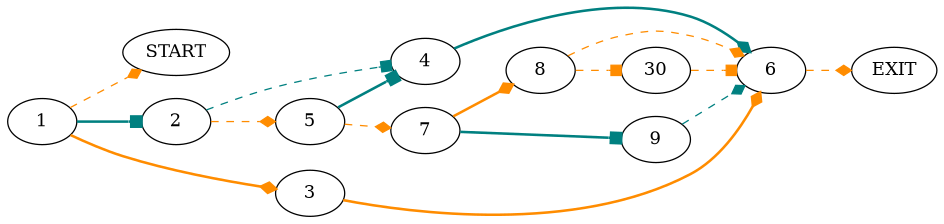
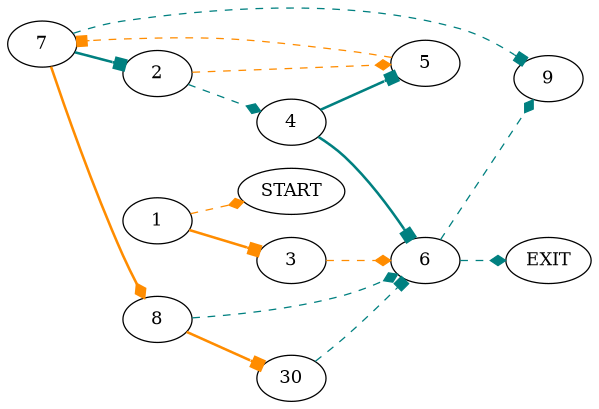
(597, 10) -> (365, 179)
(648, 31) -> (290, 307)
(592, 70) -> (218, 346)
(707, 70) -> (357, 327)
(821, 70) -> (475, 261)
(291, 83) -> (217, 95)
(362, 95) -> (352, 95)
(707, 109) -> (482, 176)
(103, 122) -> (94, 57)
(360, 125) -> (241, 40)
(534, 135) -> (297, 8)
(164, 167) -> (218, 239)
(566, 210) -> (351, 261)
